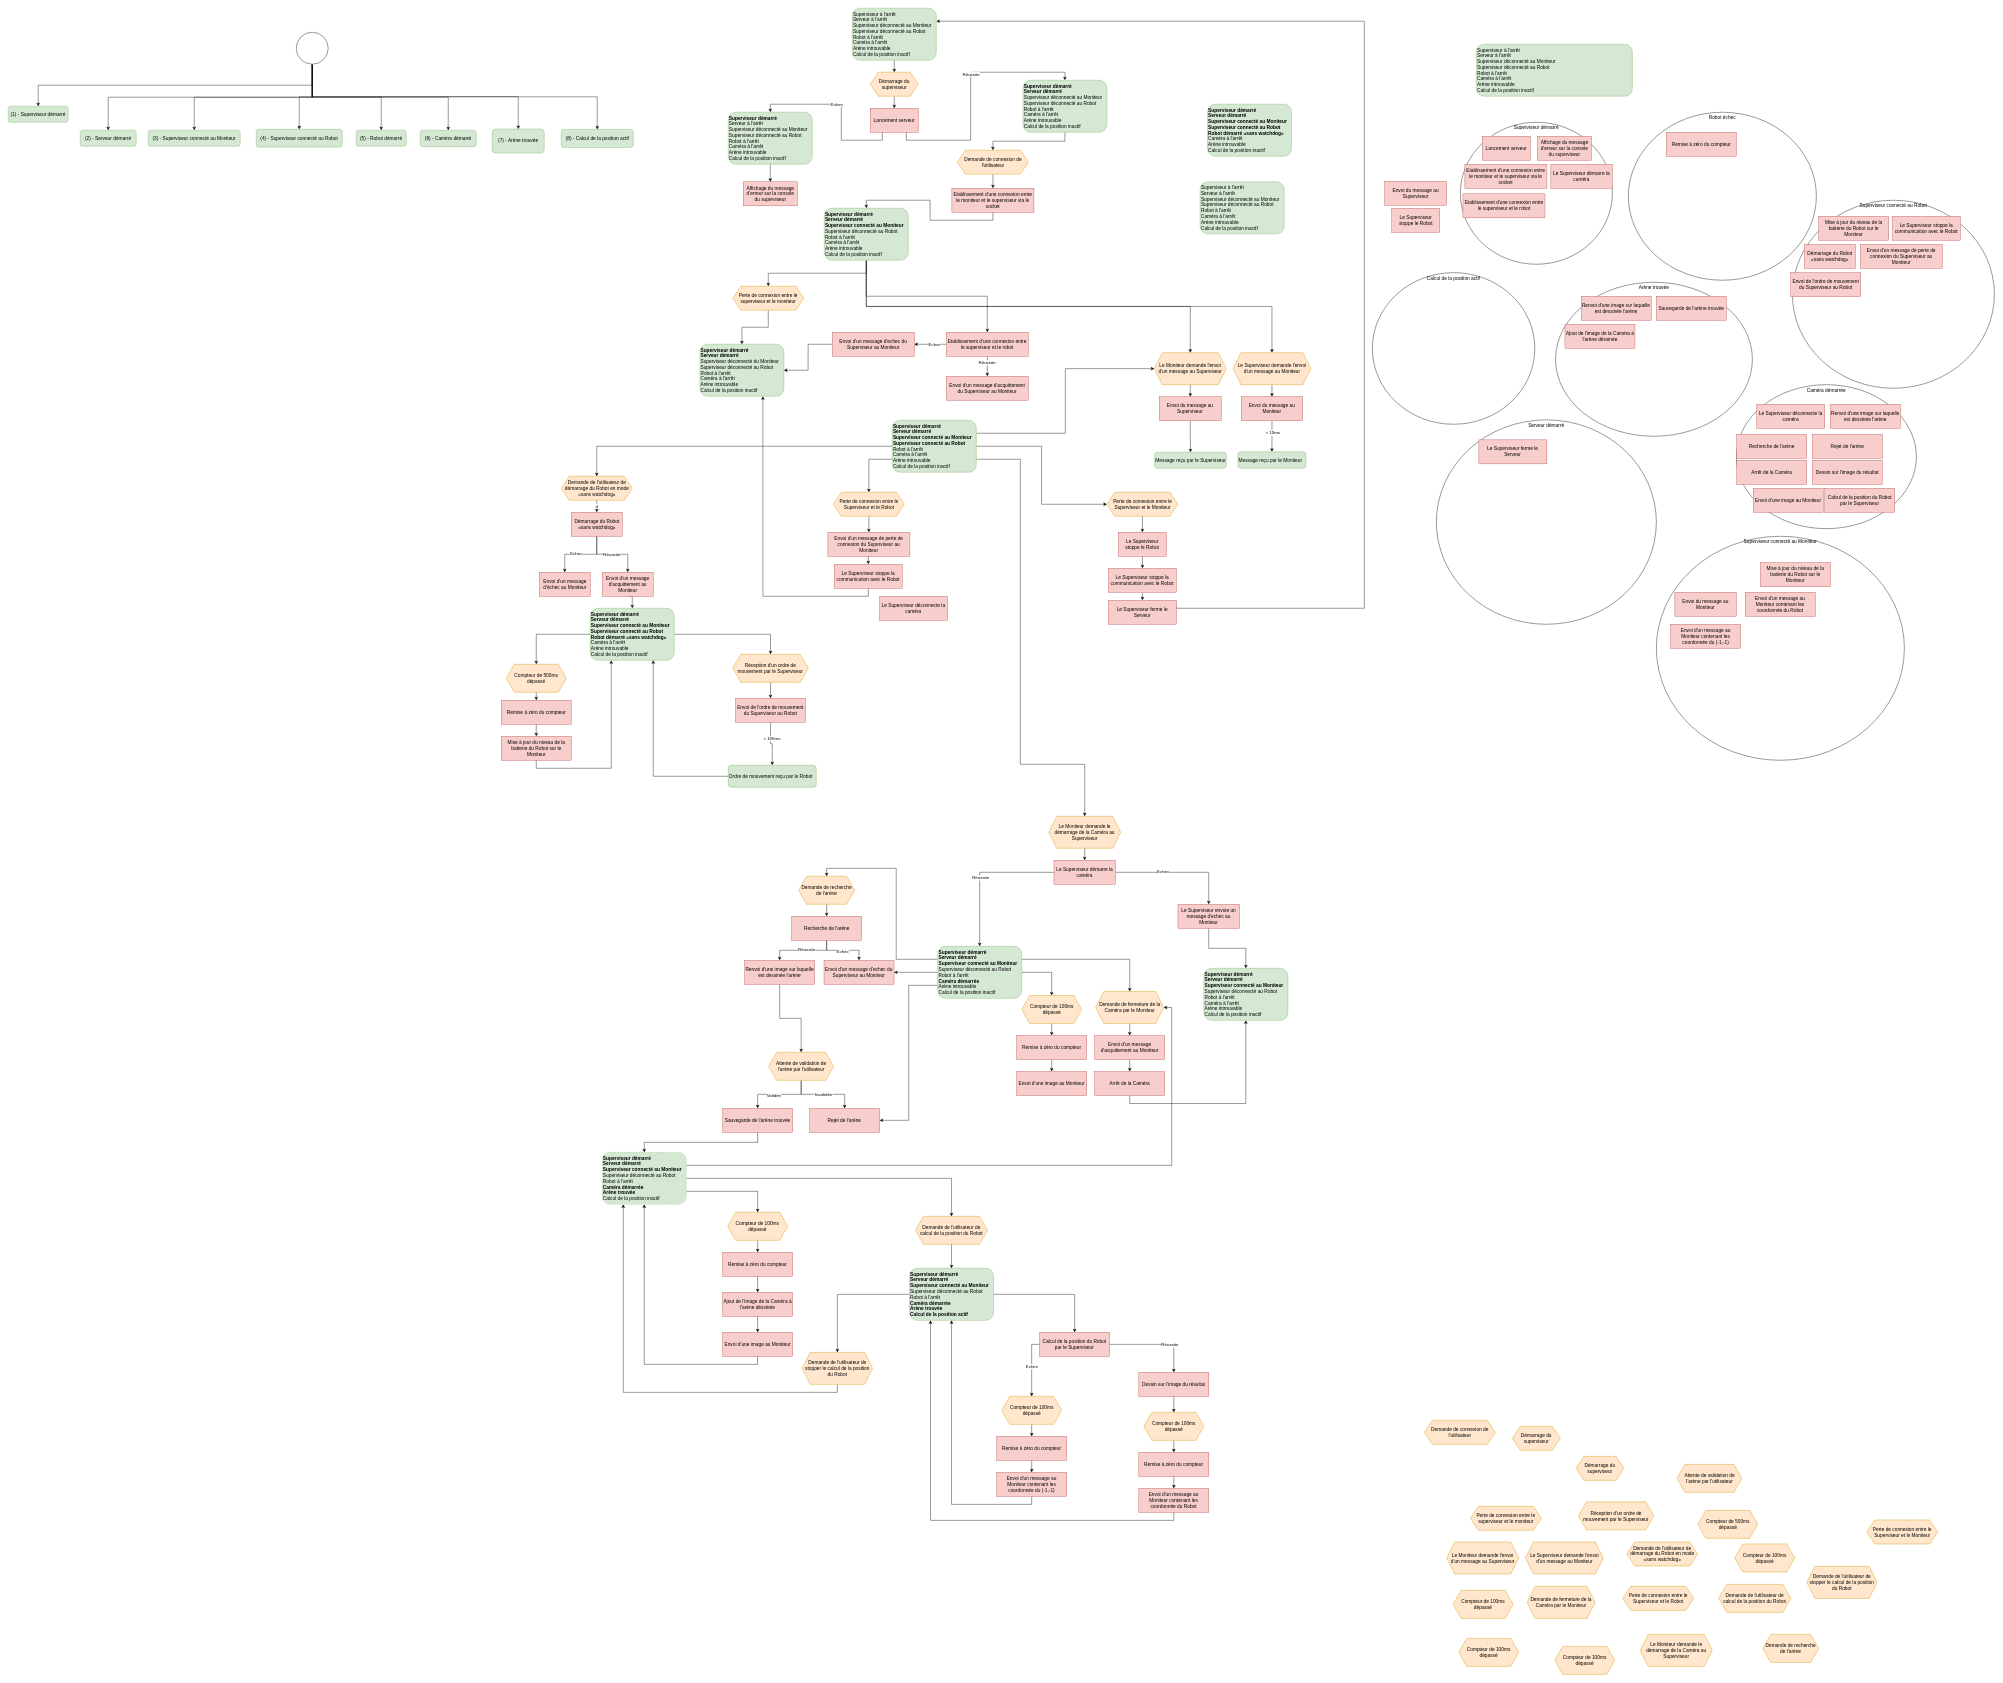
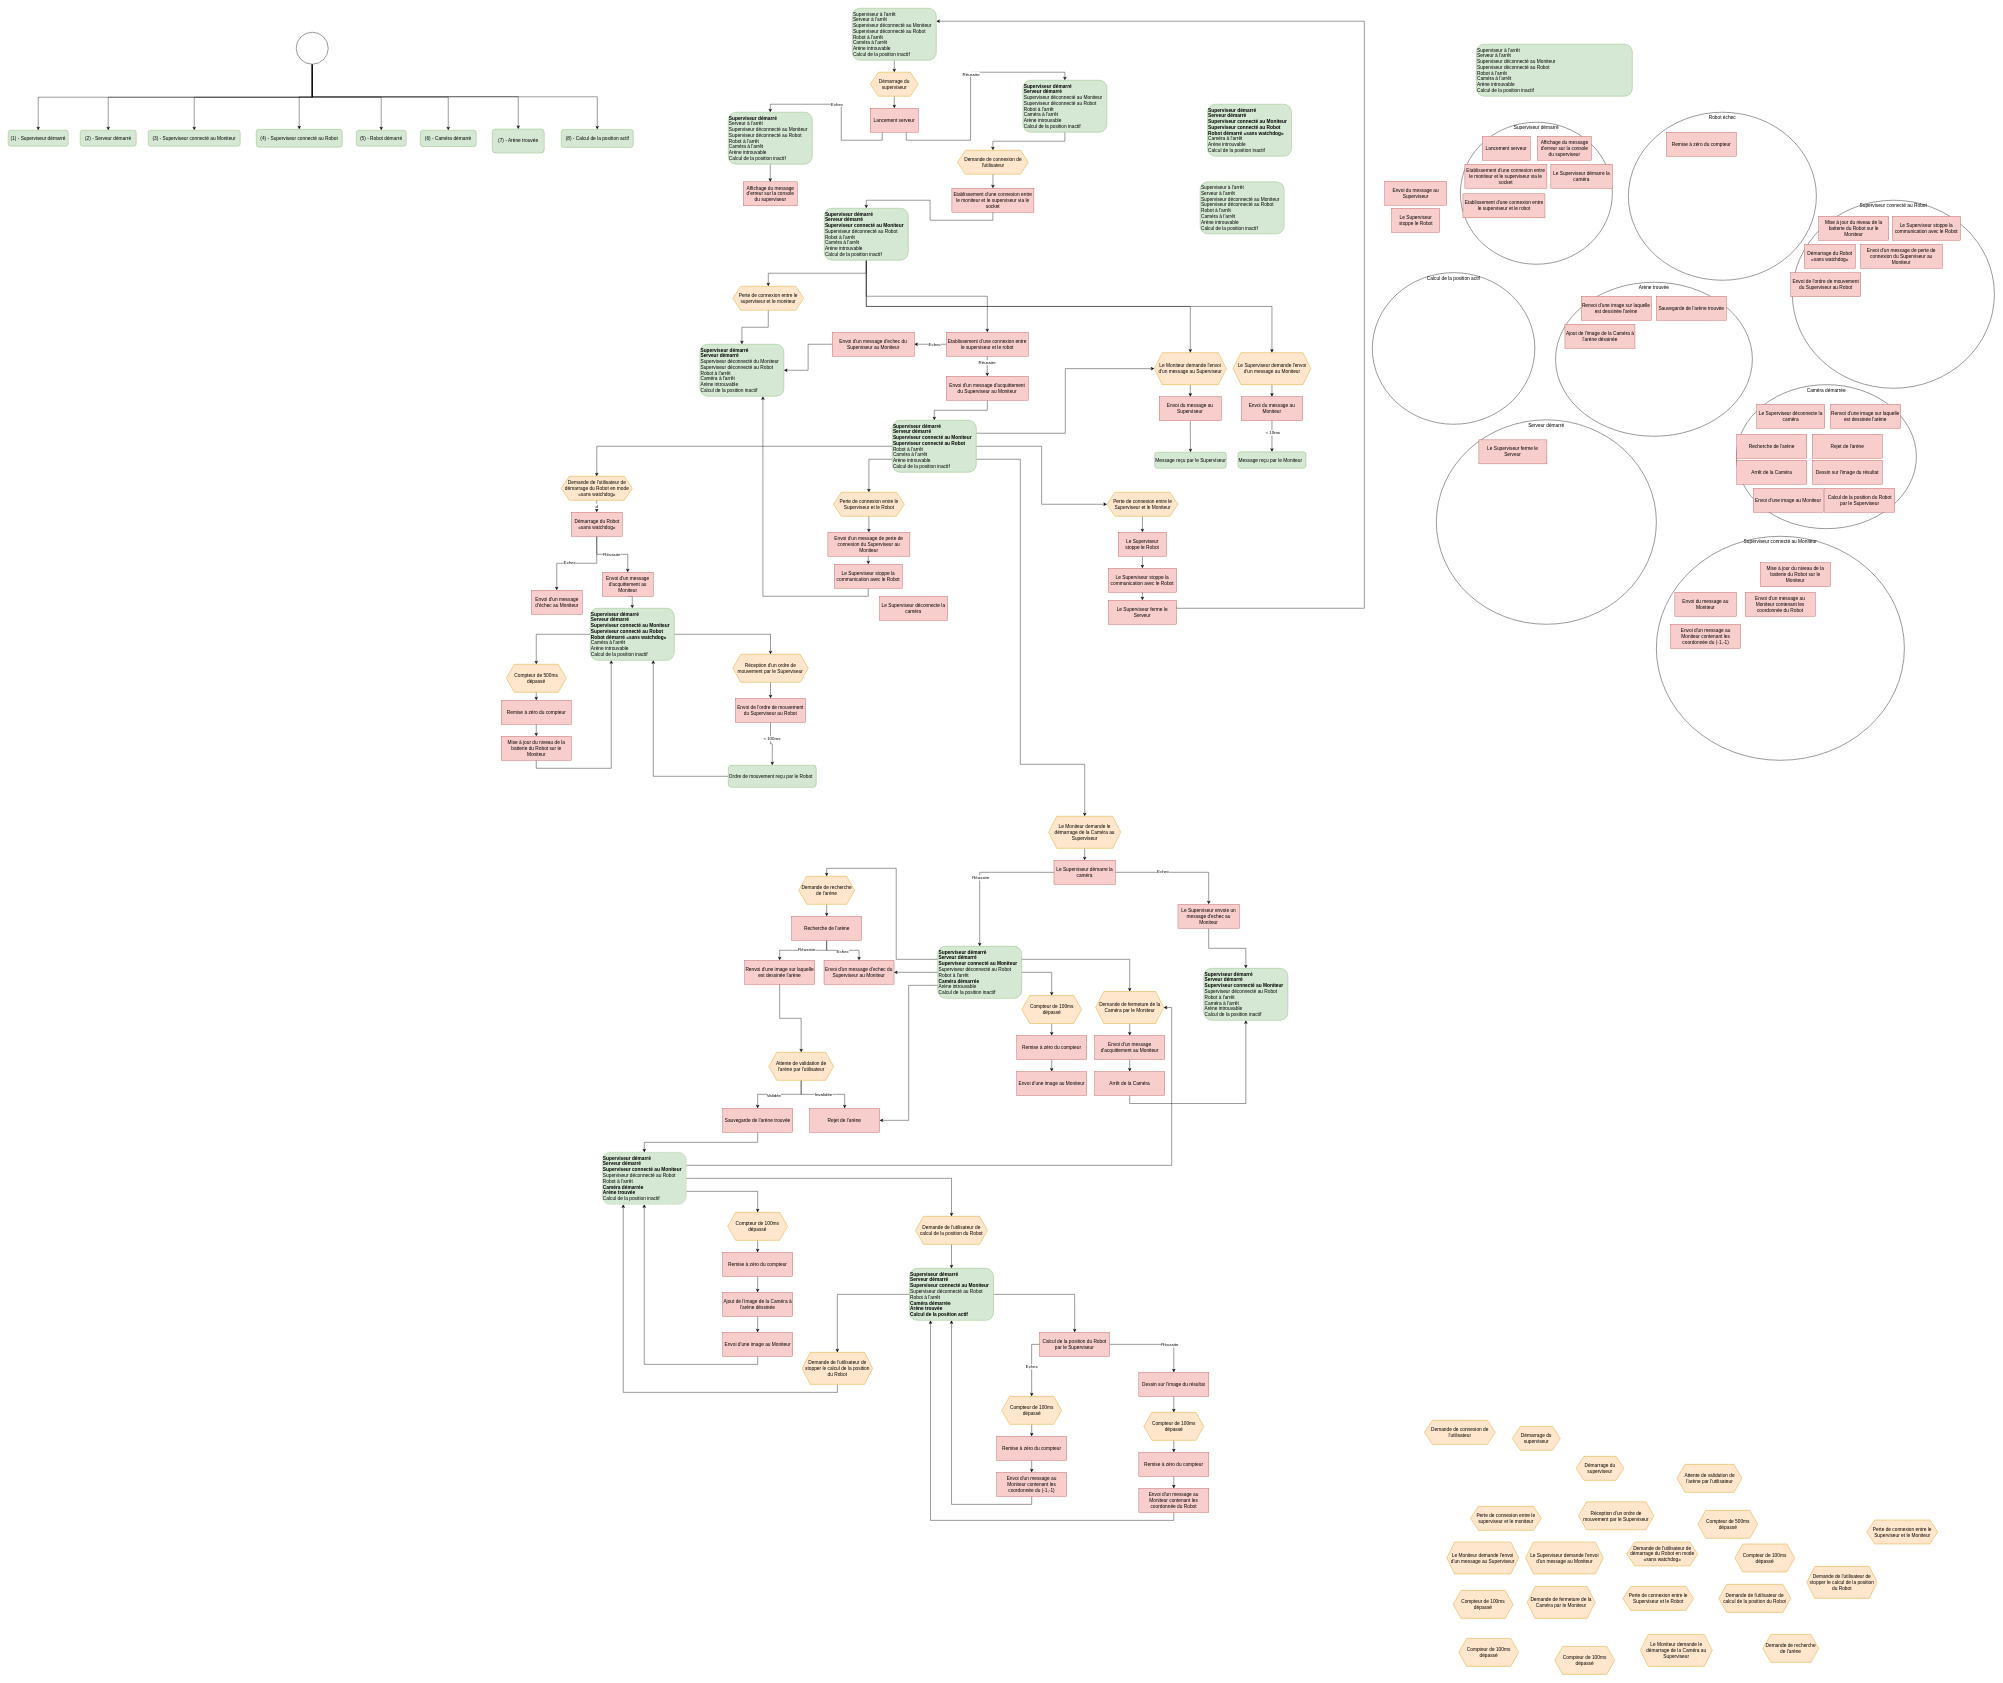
(38, 114) -> (38, 138)
none -> (934, 417)
(565, 584) -> (557, 602)
